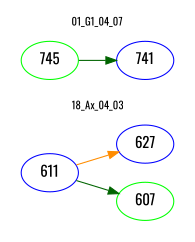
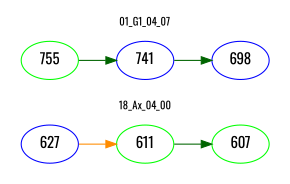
(50, 60) -> (50, 60)
none -> (241, 60)
(97, 107) -> (145, 107)
(92, 160) -> (92, 144)
(50, 173) -> (145, 144)
